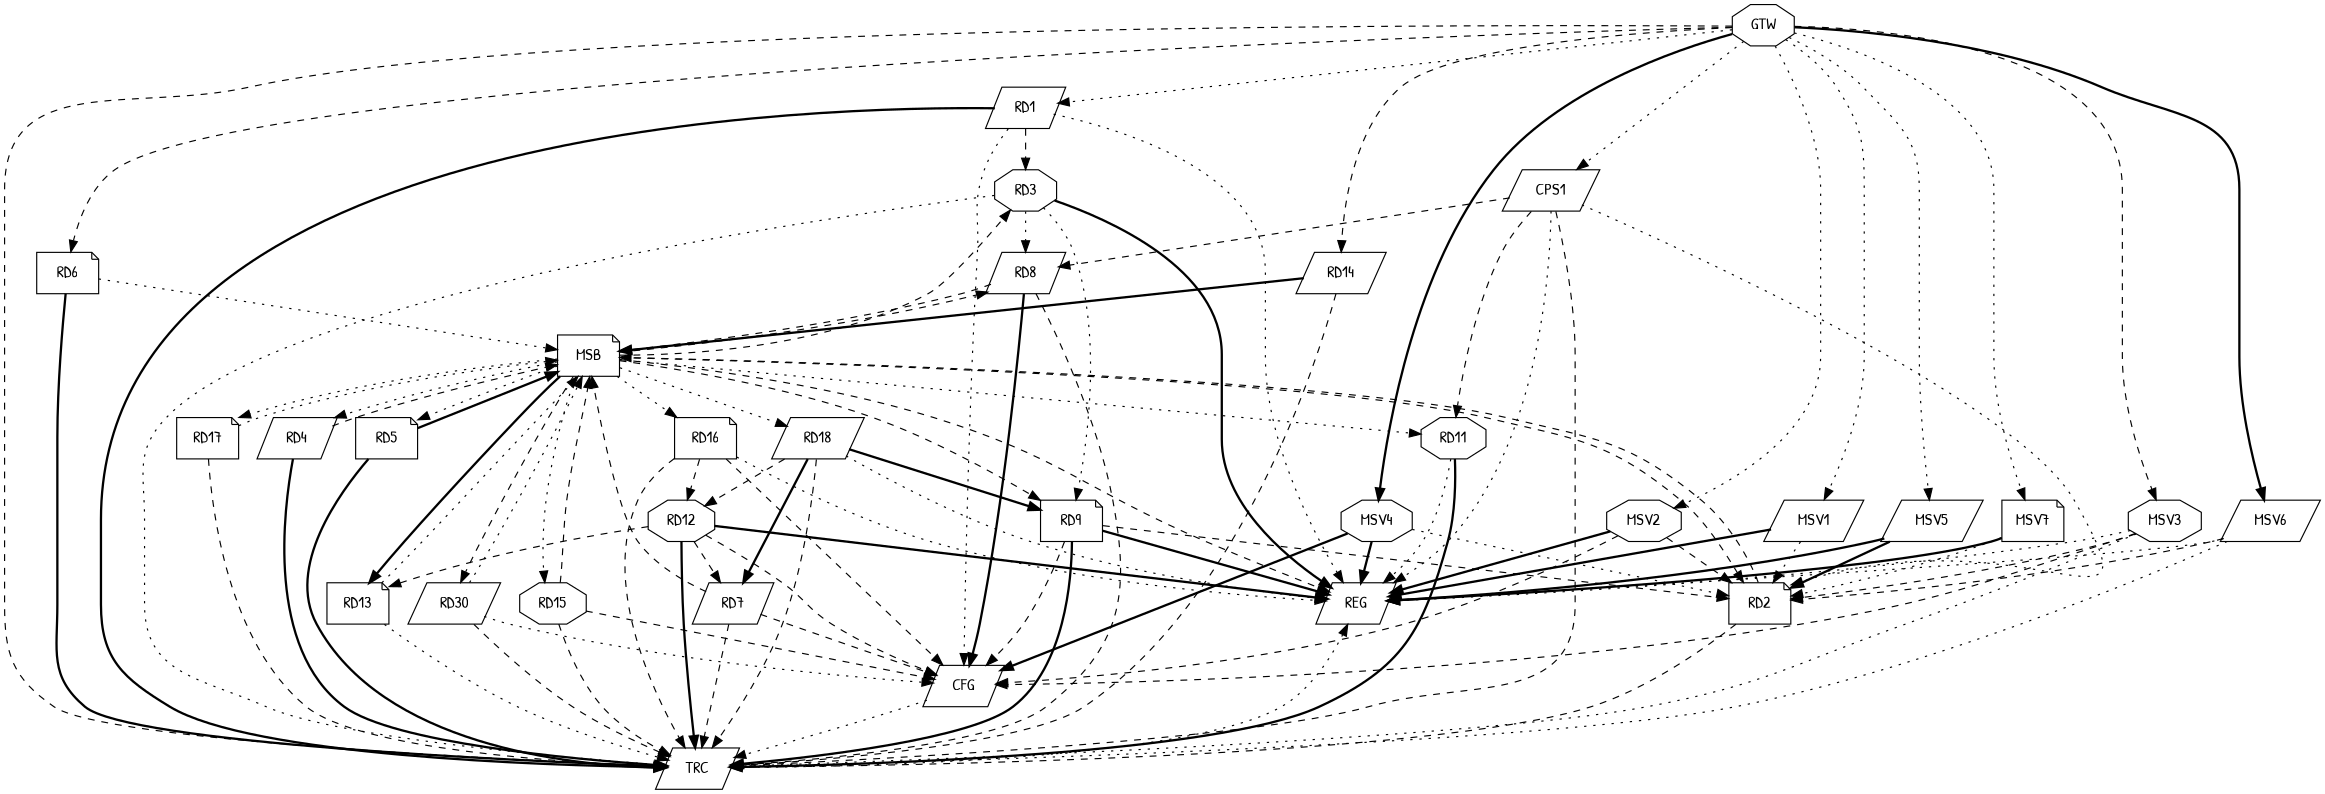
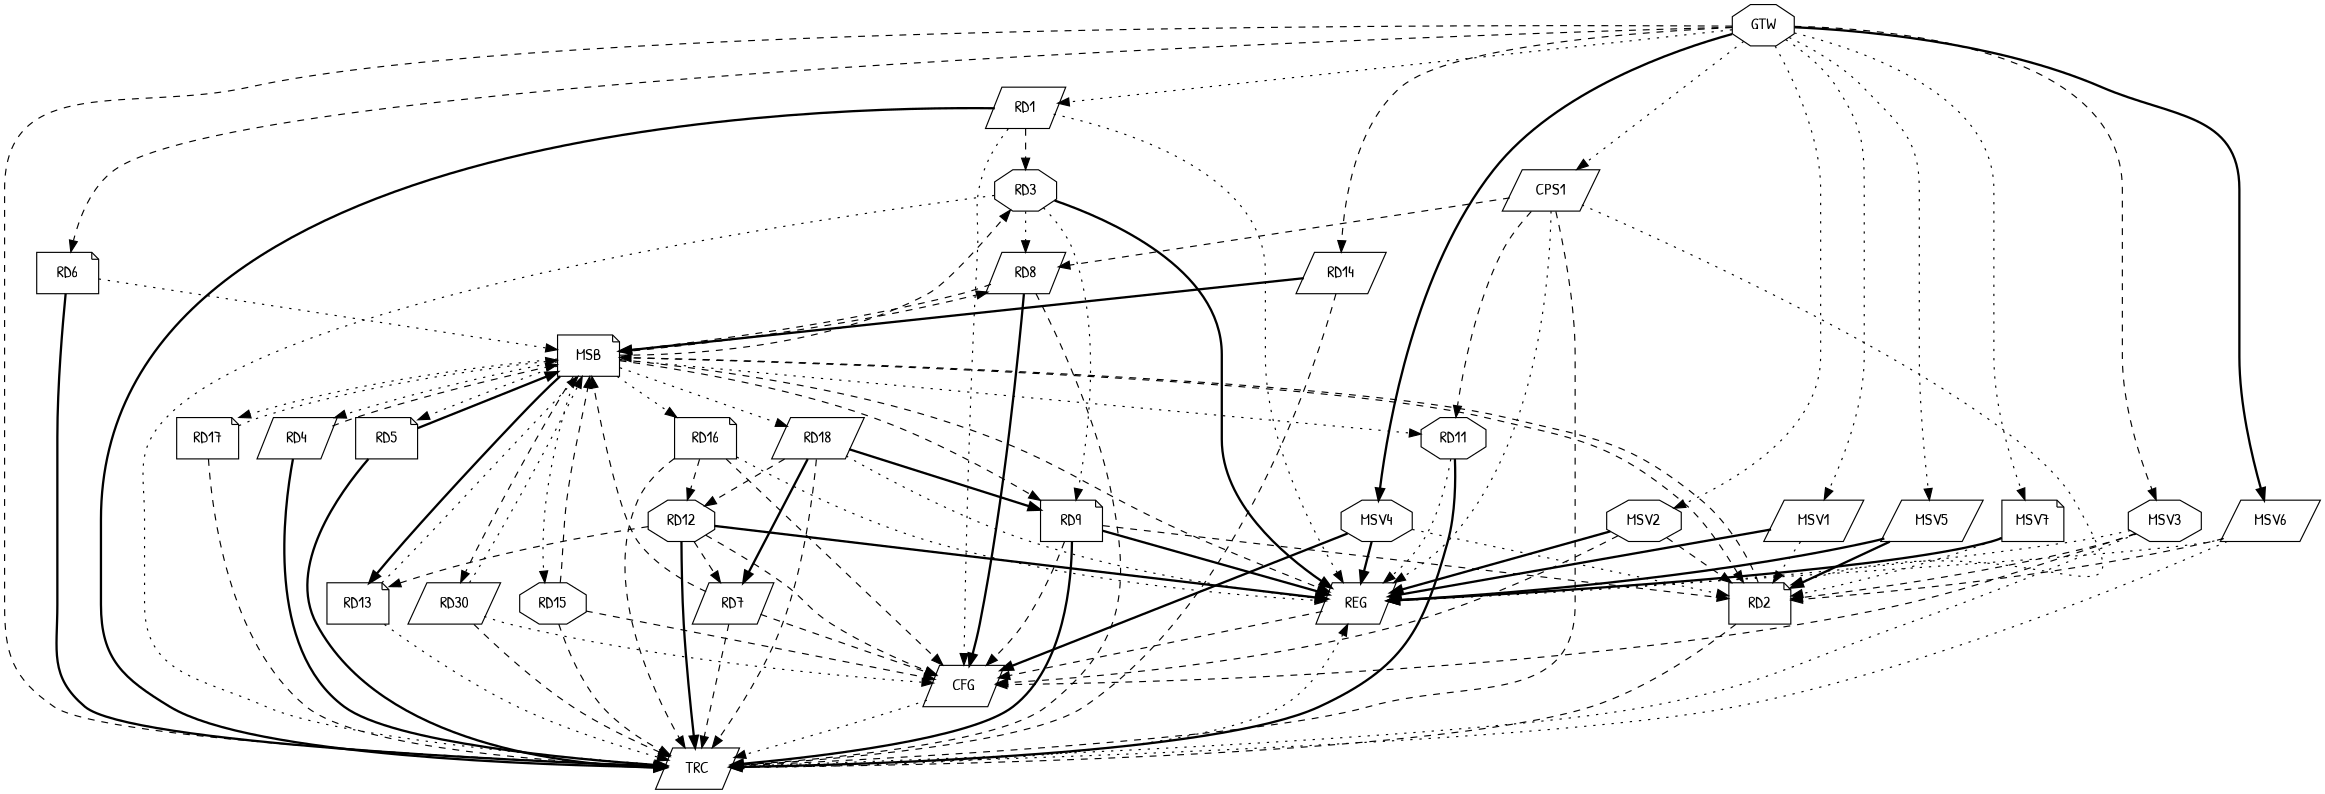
none -> (1166, 643)
